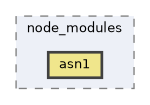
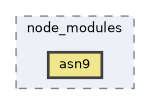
(75, 65) -> (75, 65)
